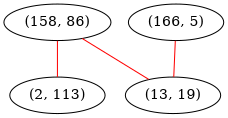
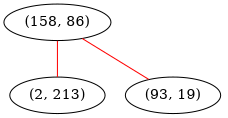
(176, 22) -> none
(57, 95) -> (57, 95)
(173, 95) -> (173, 95)
